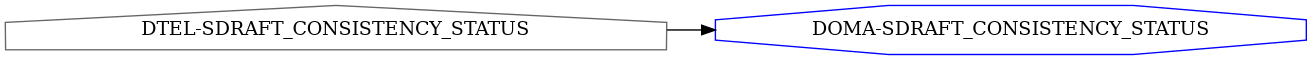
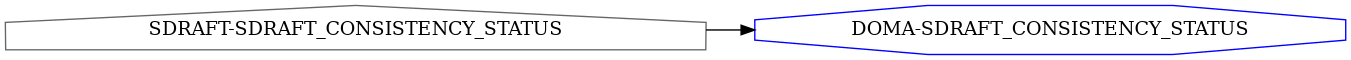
(336, 30) -> (356, 30)
